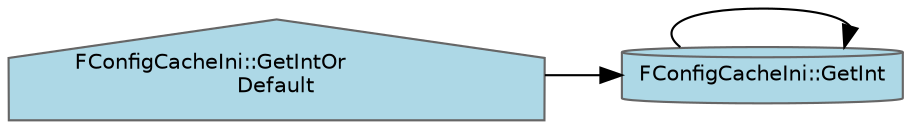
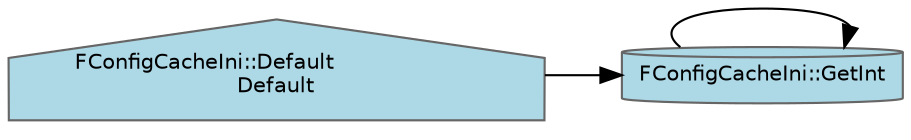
(277, 75) -> (277, 75)
